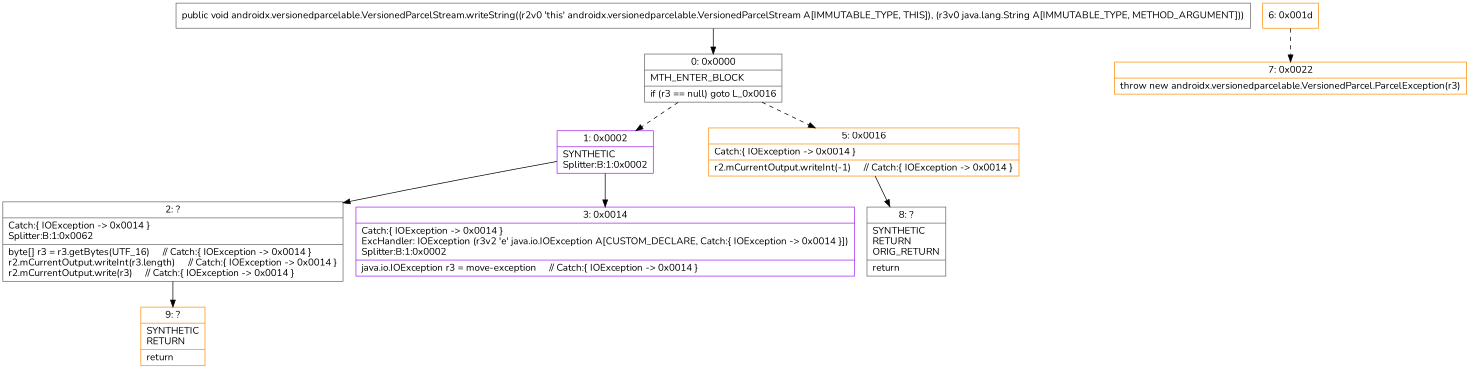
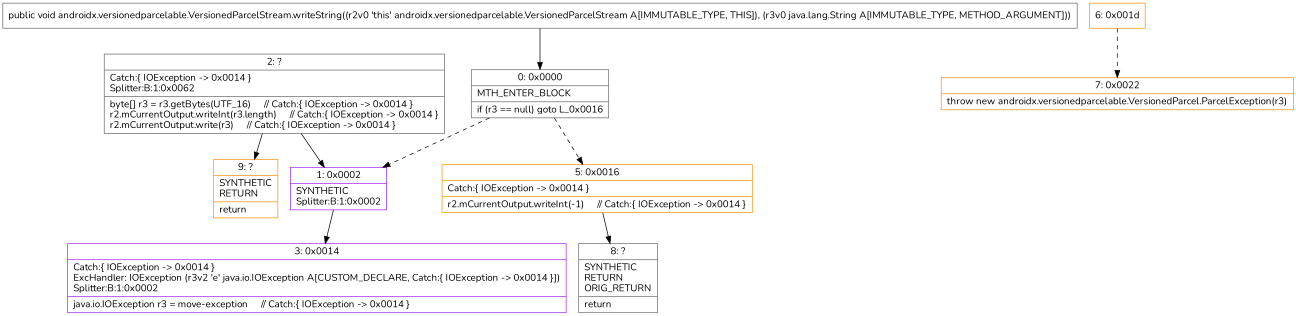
(453, 181) -> (311, 148)
